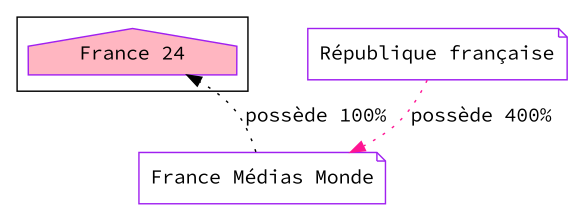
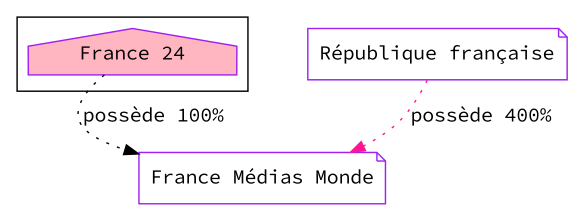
(235, 111) -> (79, 121)
